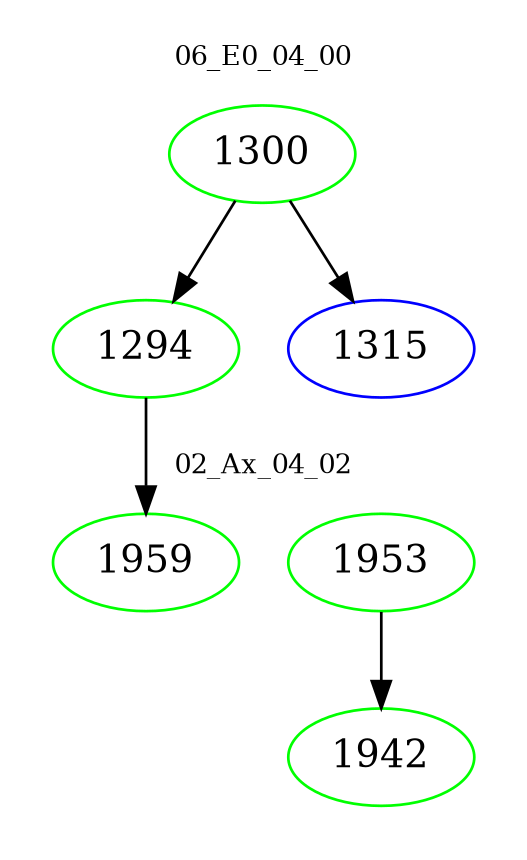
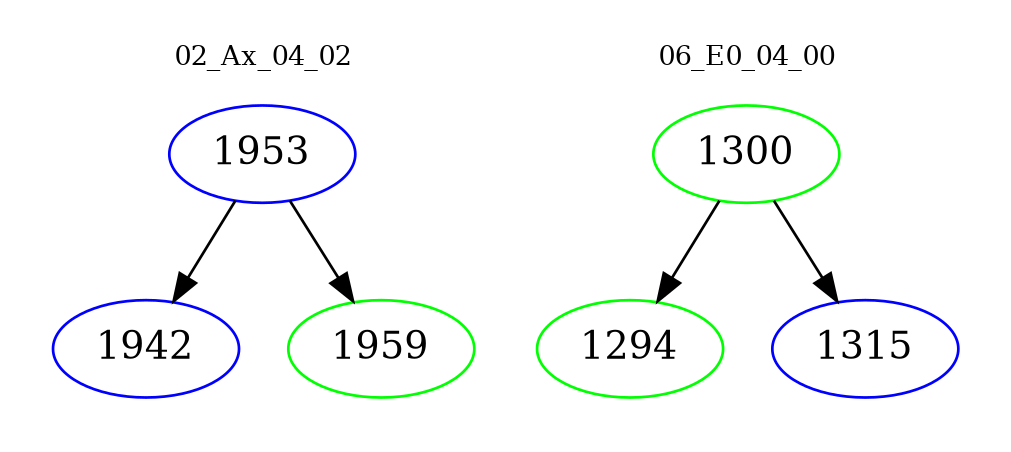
(146, 457) -> (314, 239)
(381, 562) -> (262, 154)
(381, 757) -> (146, 349)
